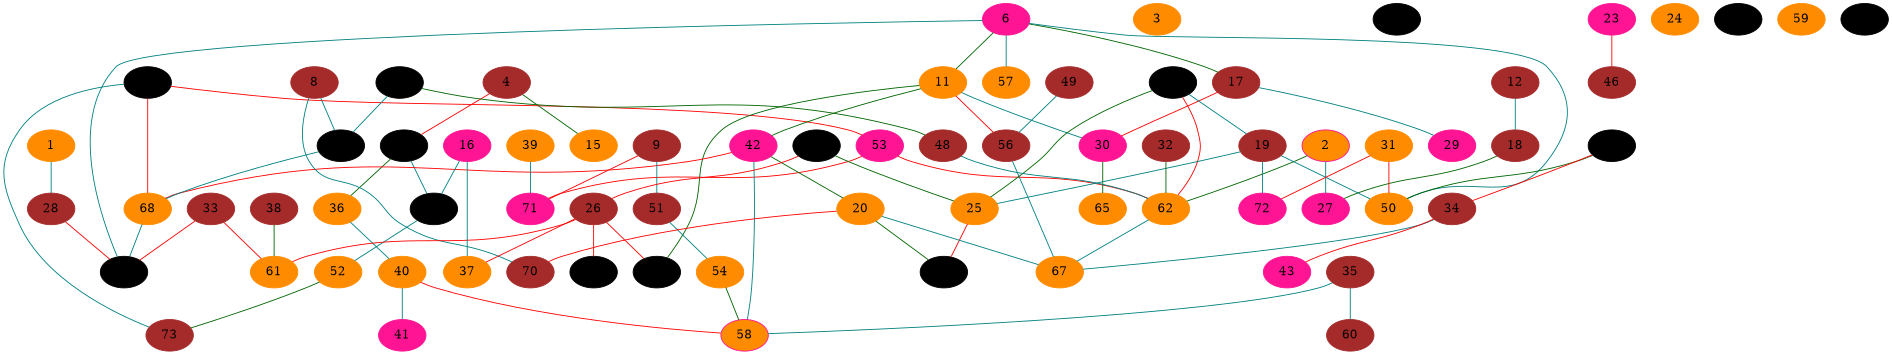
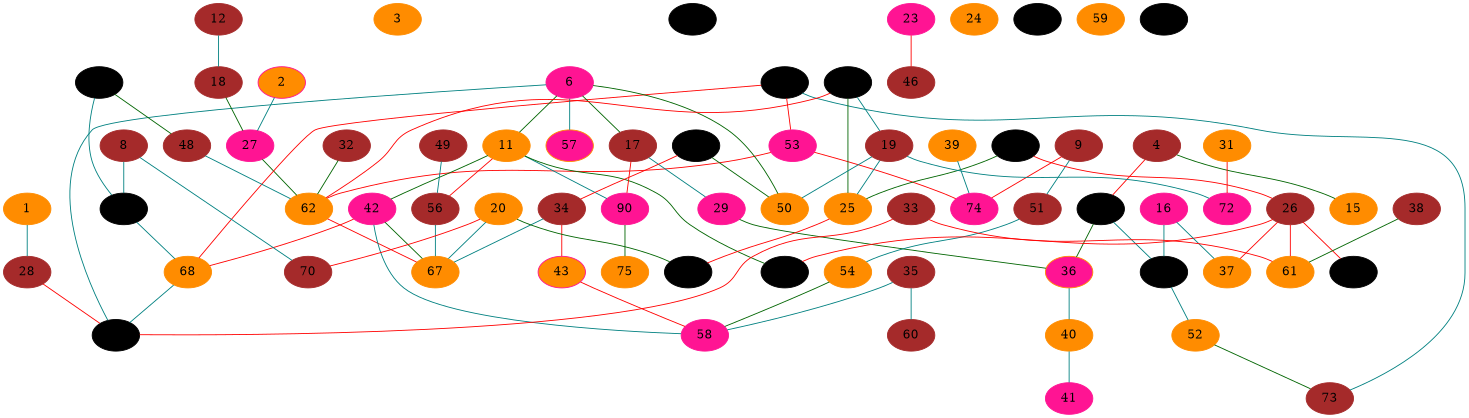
(1417, 43) -> (711, 120)
(1006, 83) -> (570, 146)
(1103, 146) -> (625, 209)
(807, 177) -> (403, 240)
(1389, 177) -> none
(1247, 180) -> (280, 177)
(337, 209) -> (1069, 272)
(530, 209) -> (974, 209)
(1103, 209) -> (625, 272)
(1113, 241) -> (370, 239)
none -> (923, 252)
(1287, 272) -> (562, 272)
(569, 316) -> (630, 304)
(745, 335) -> (705, 335)
